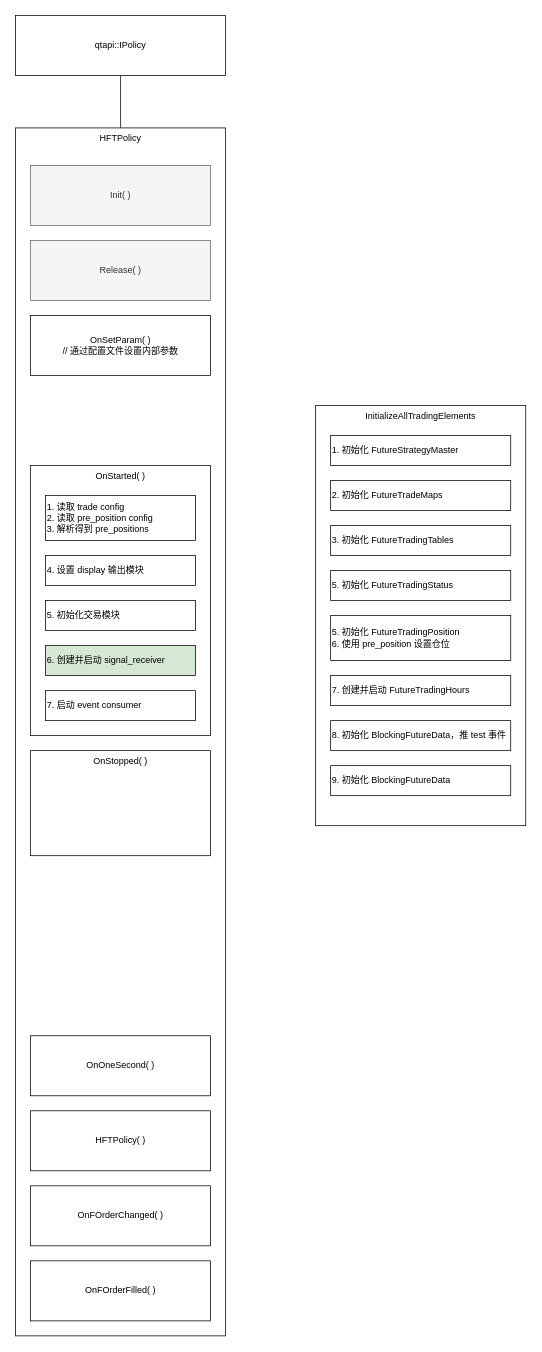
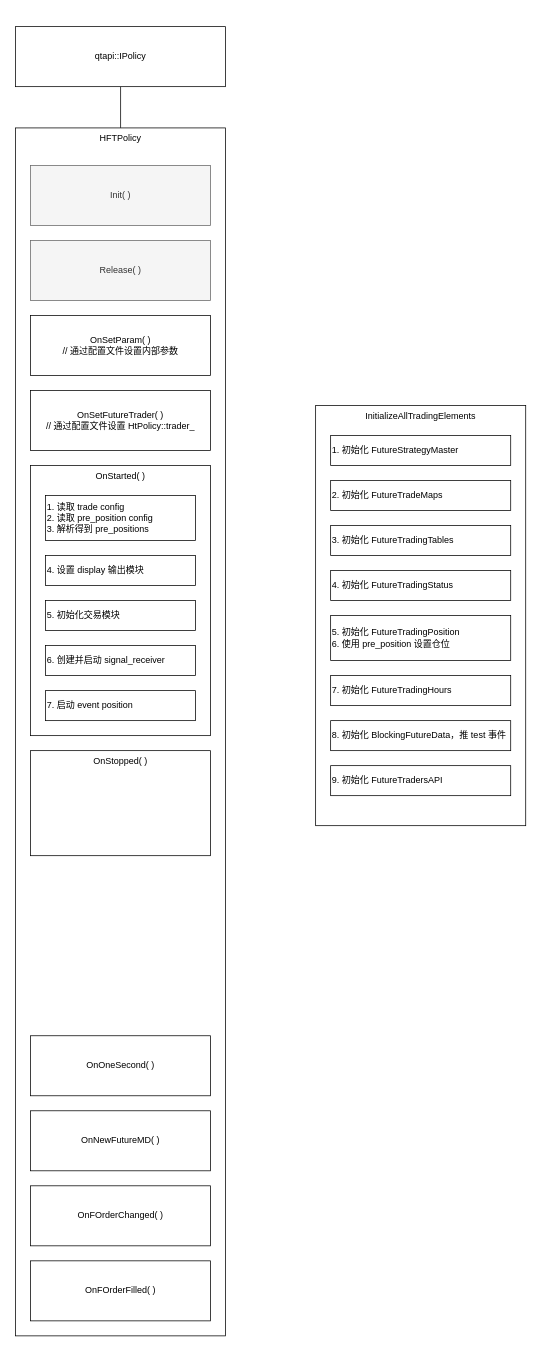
(120, 45) -> (120, 57)
none -> (120, 420)
(399, 585) -> (399, 585)
(120, 660) -> (120, 660)
(405, 690) -> (396, 690)
(97, 705) -> (94, 705)
(395, 780) -> (392, 780)
(120, 1140) -> (120, 1140)
